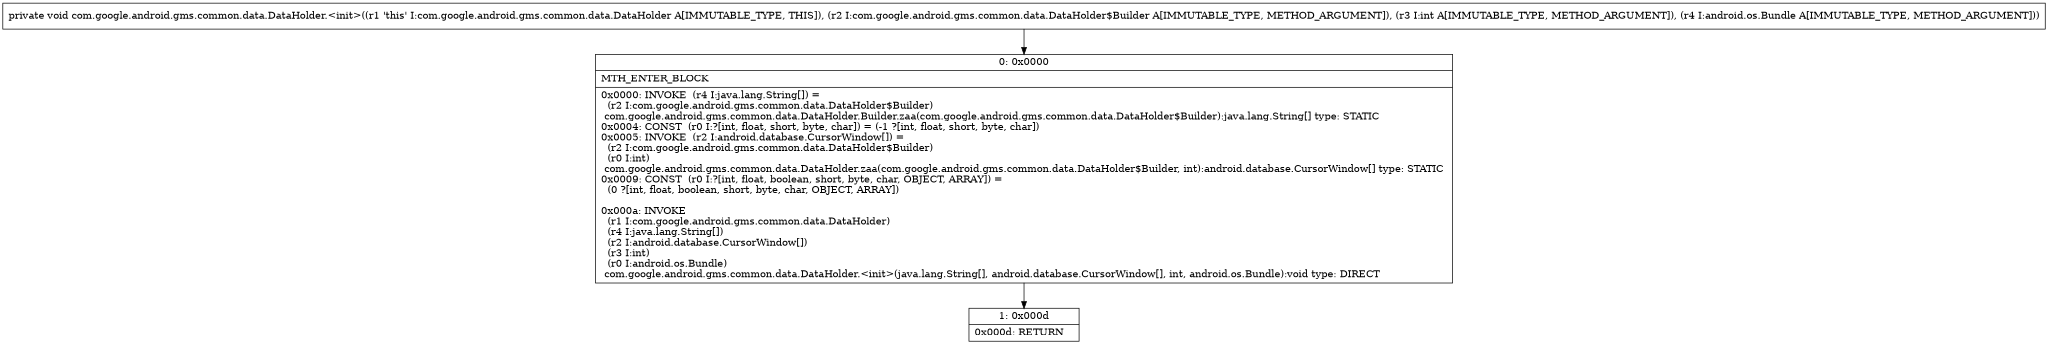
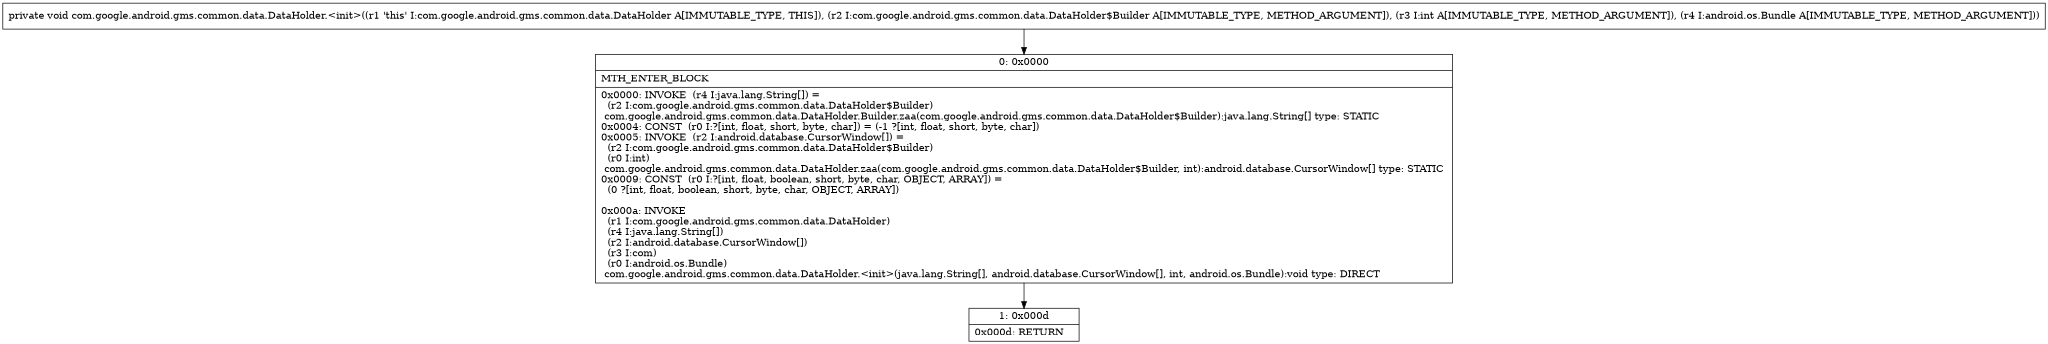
(626, 253) -> (629, 253)
